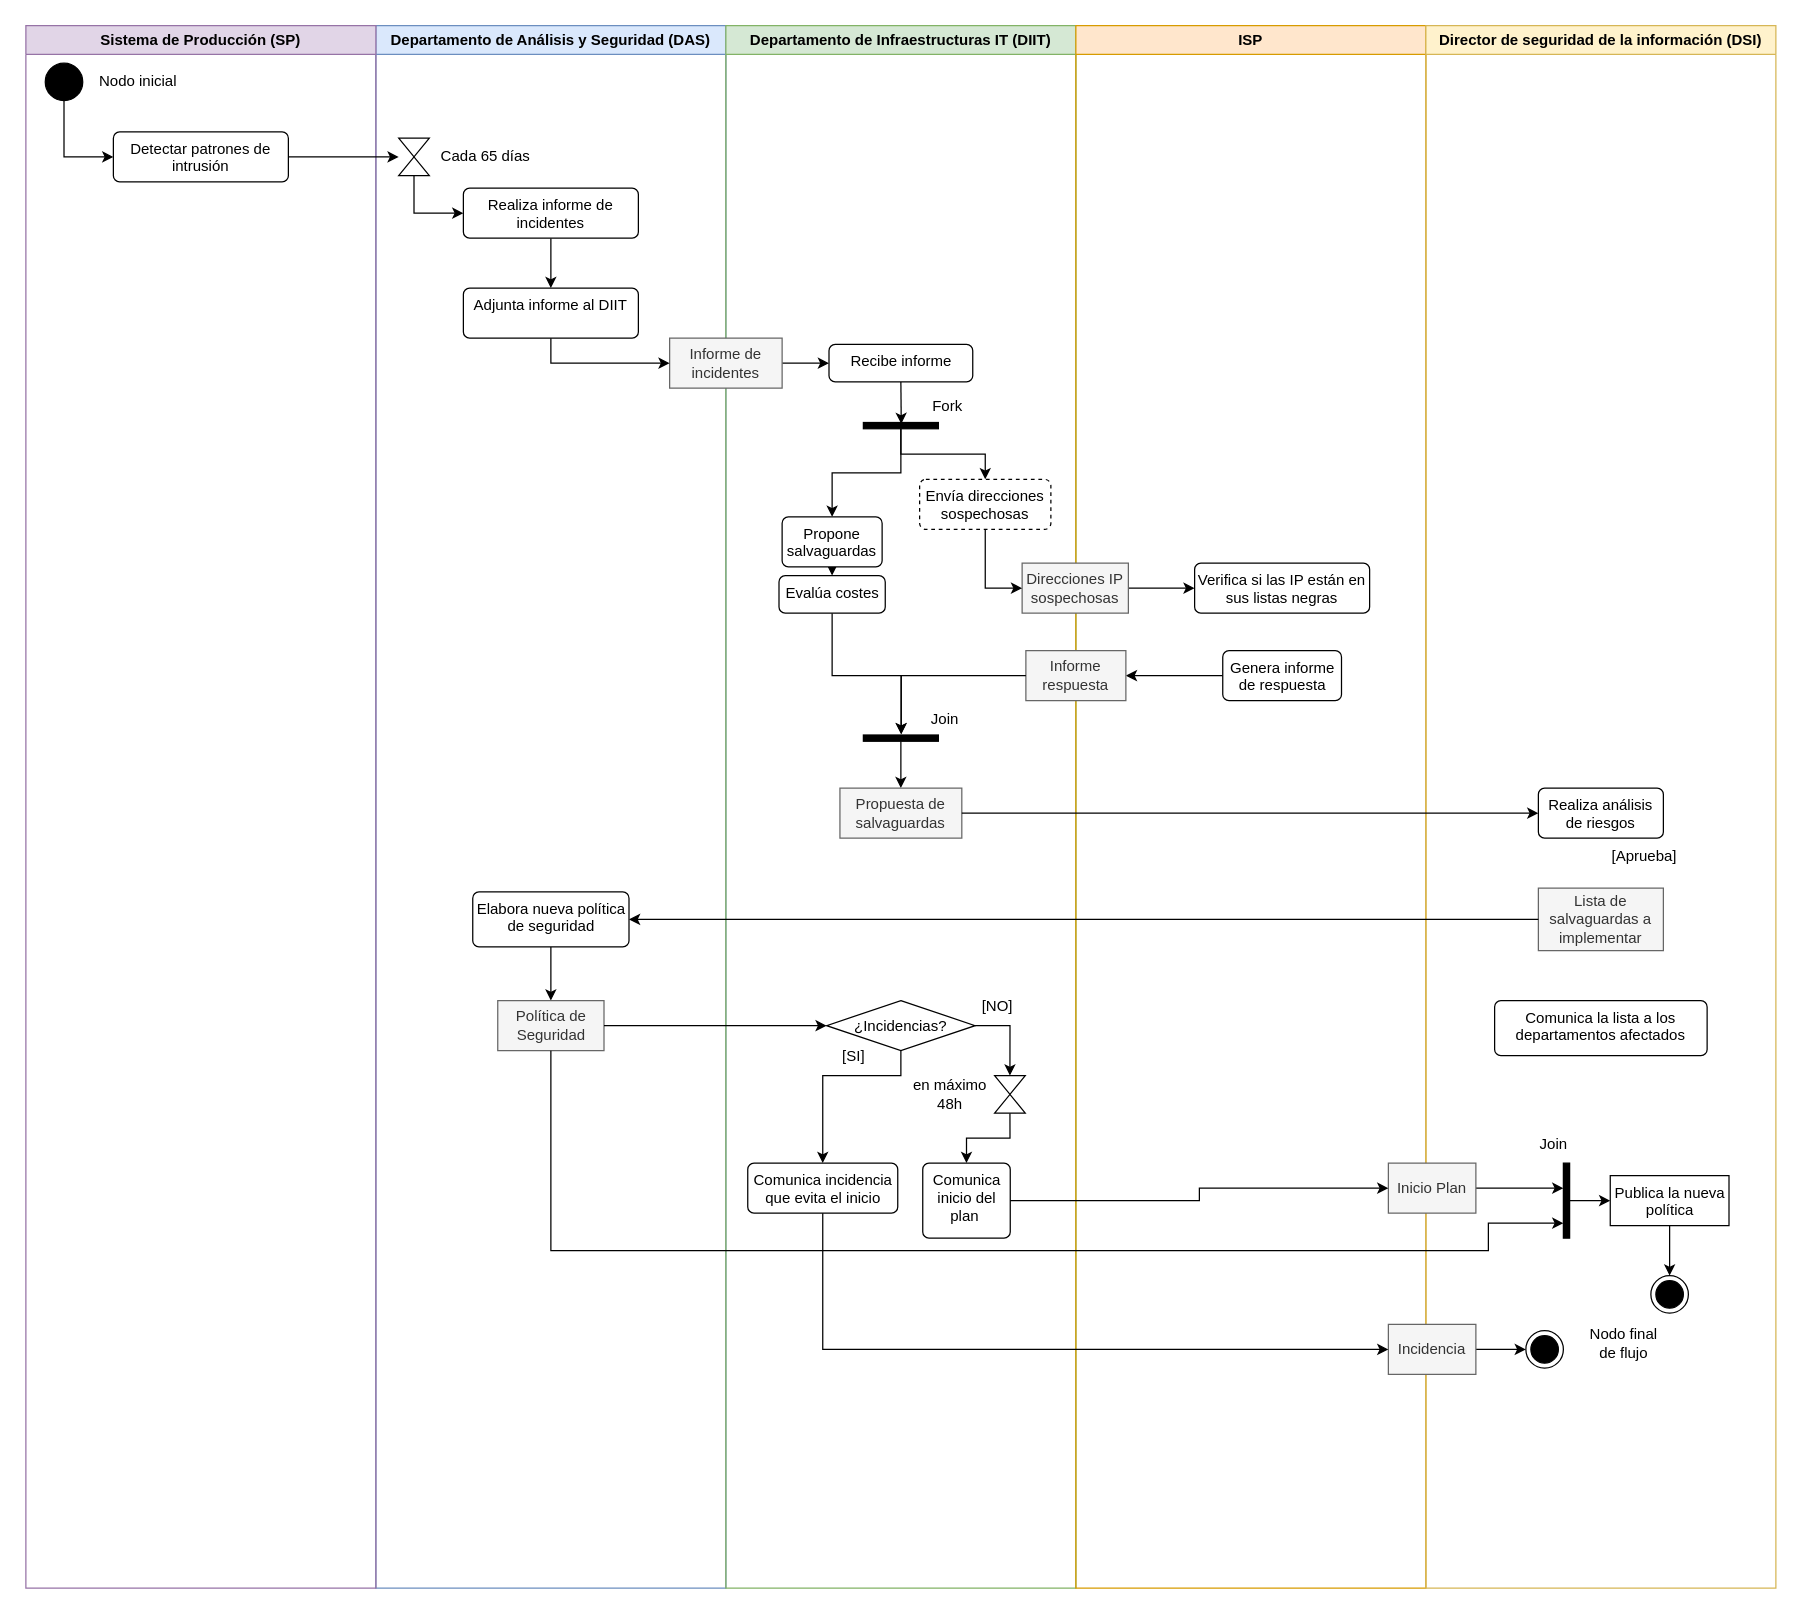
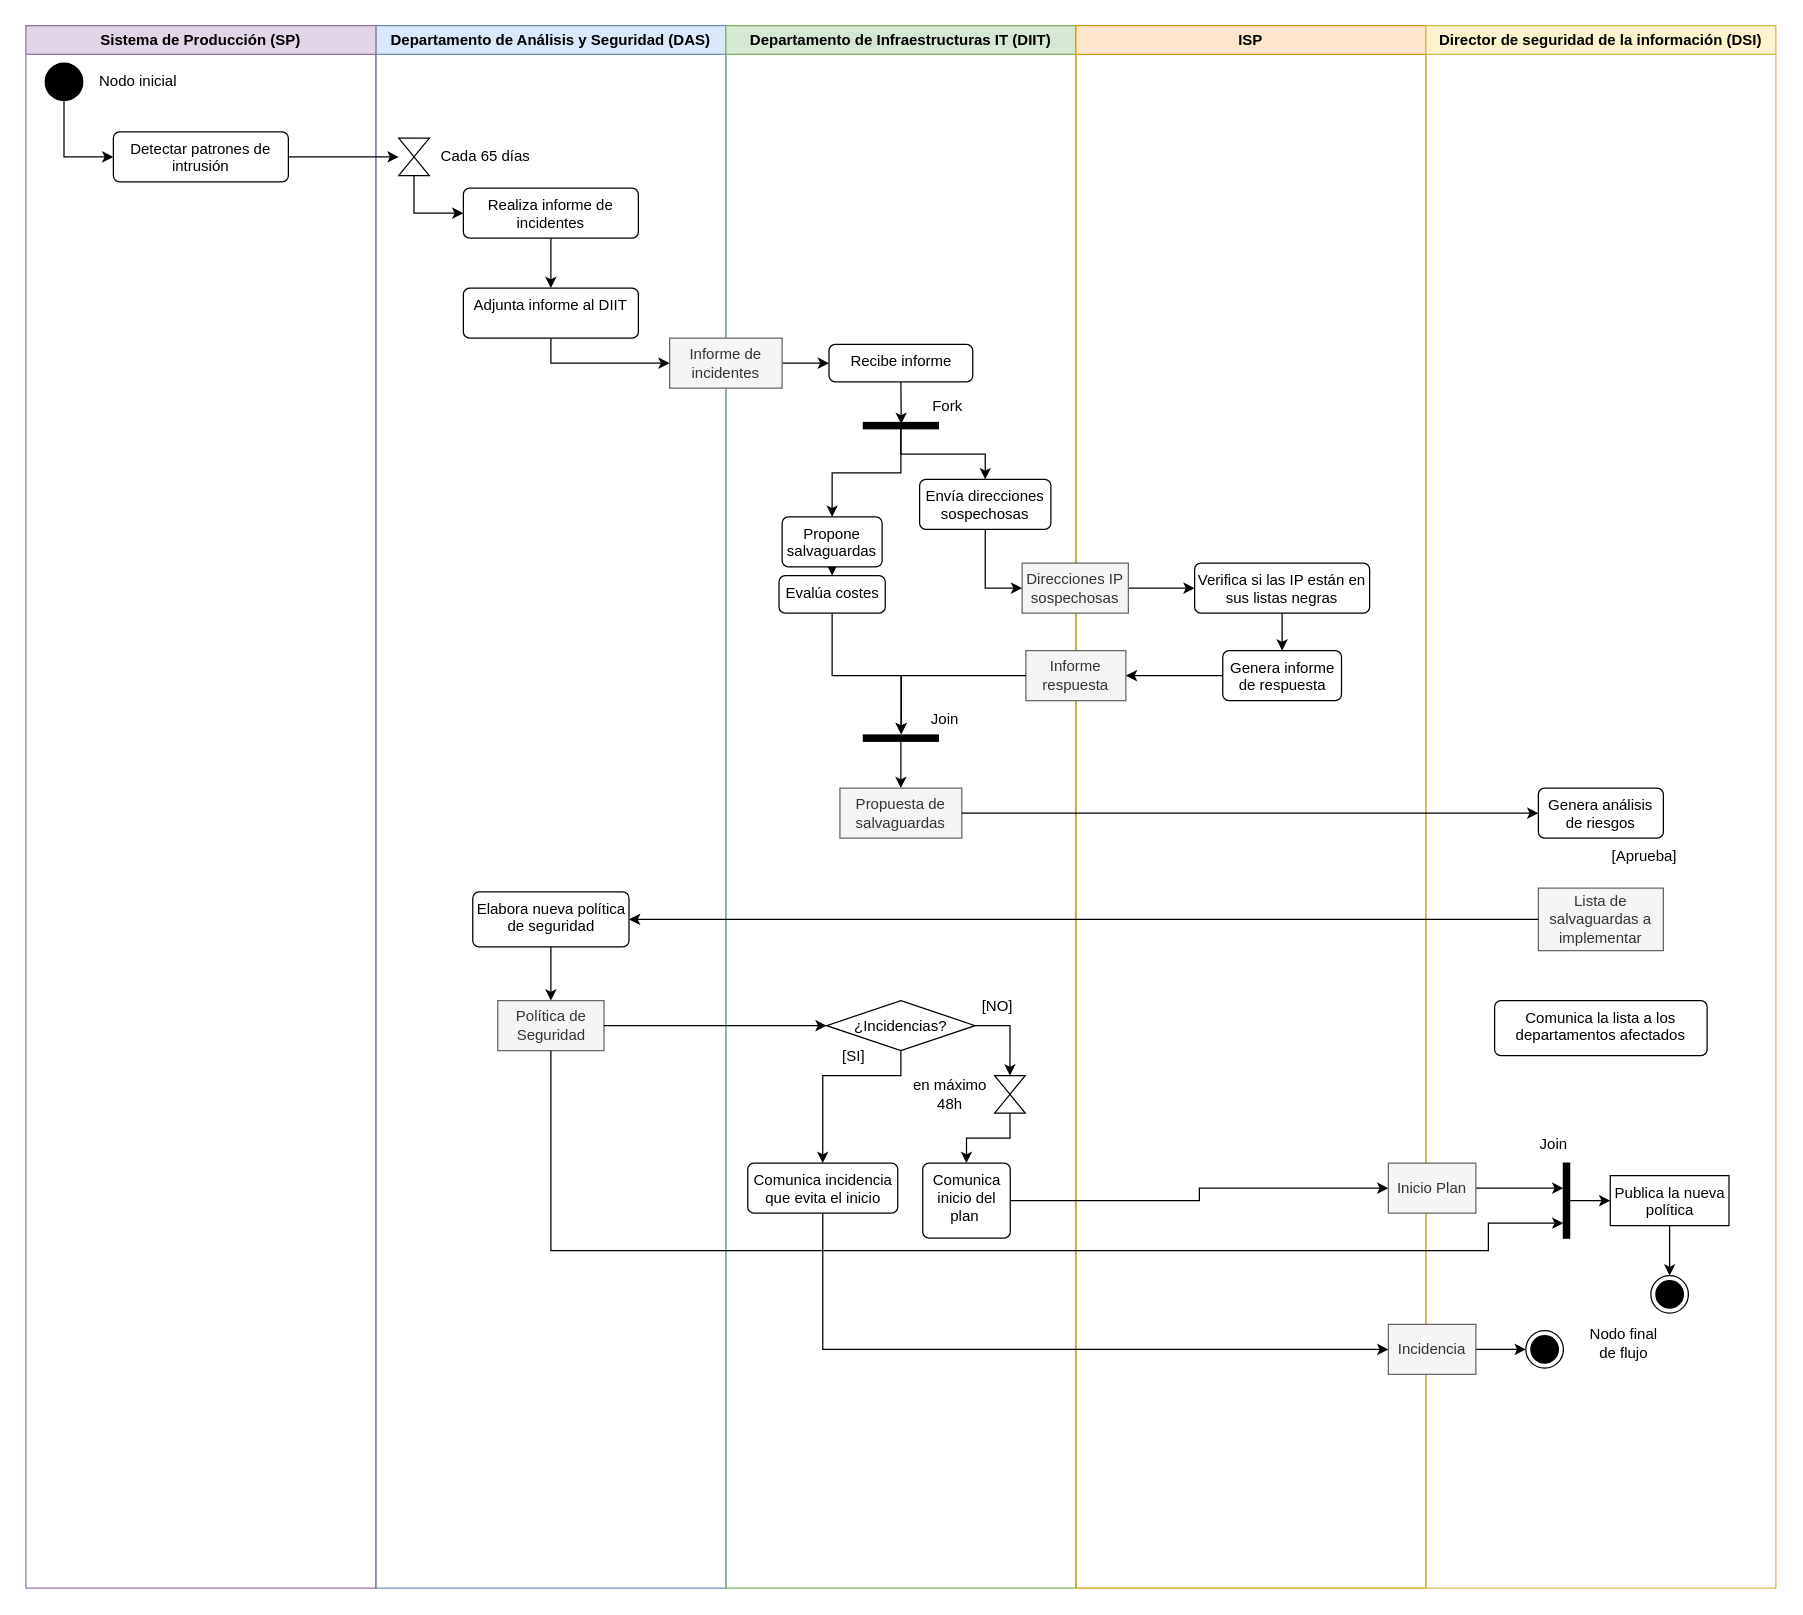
(985, 504) -> (985, 504)
none -> (1282, 636)
(1601, 815) -> (1601, 815)
